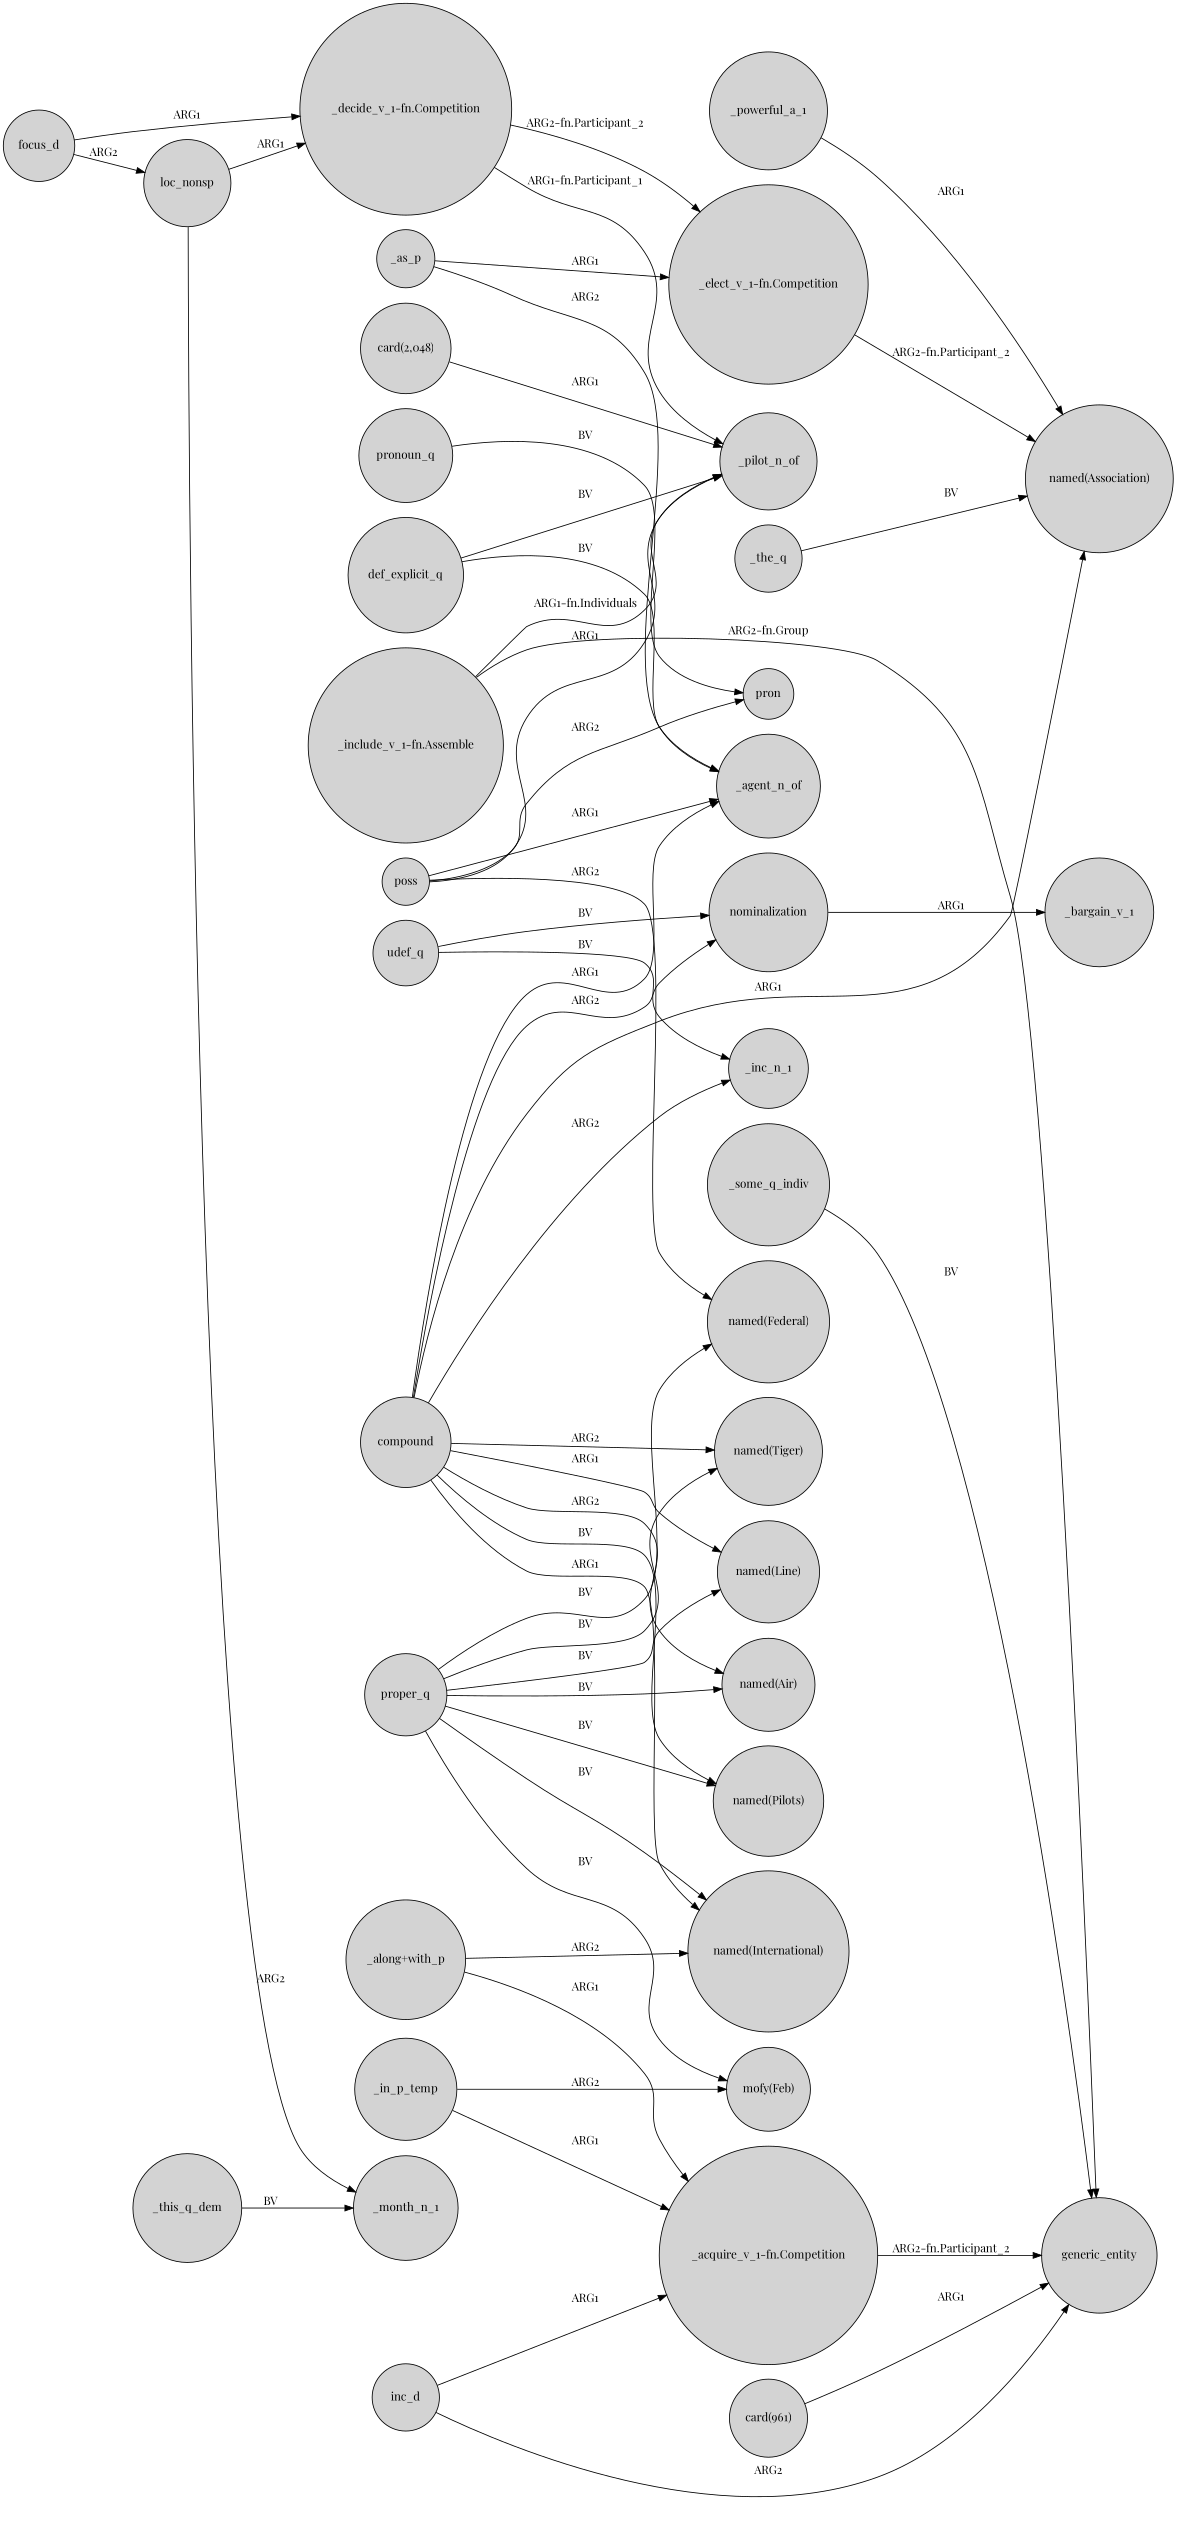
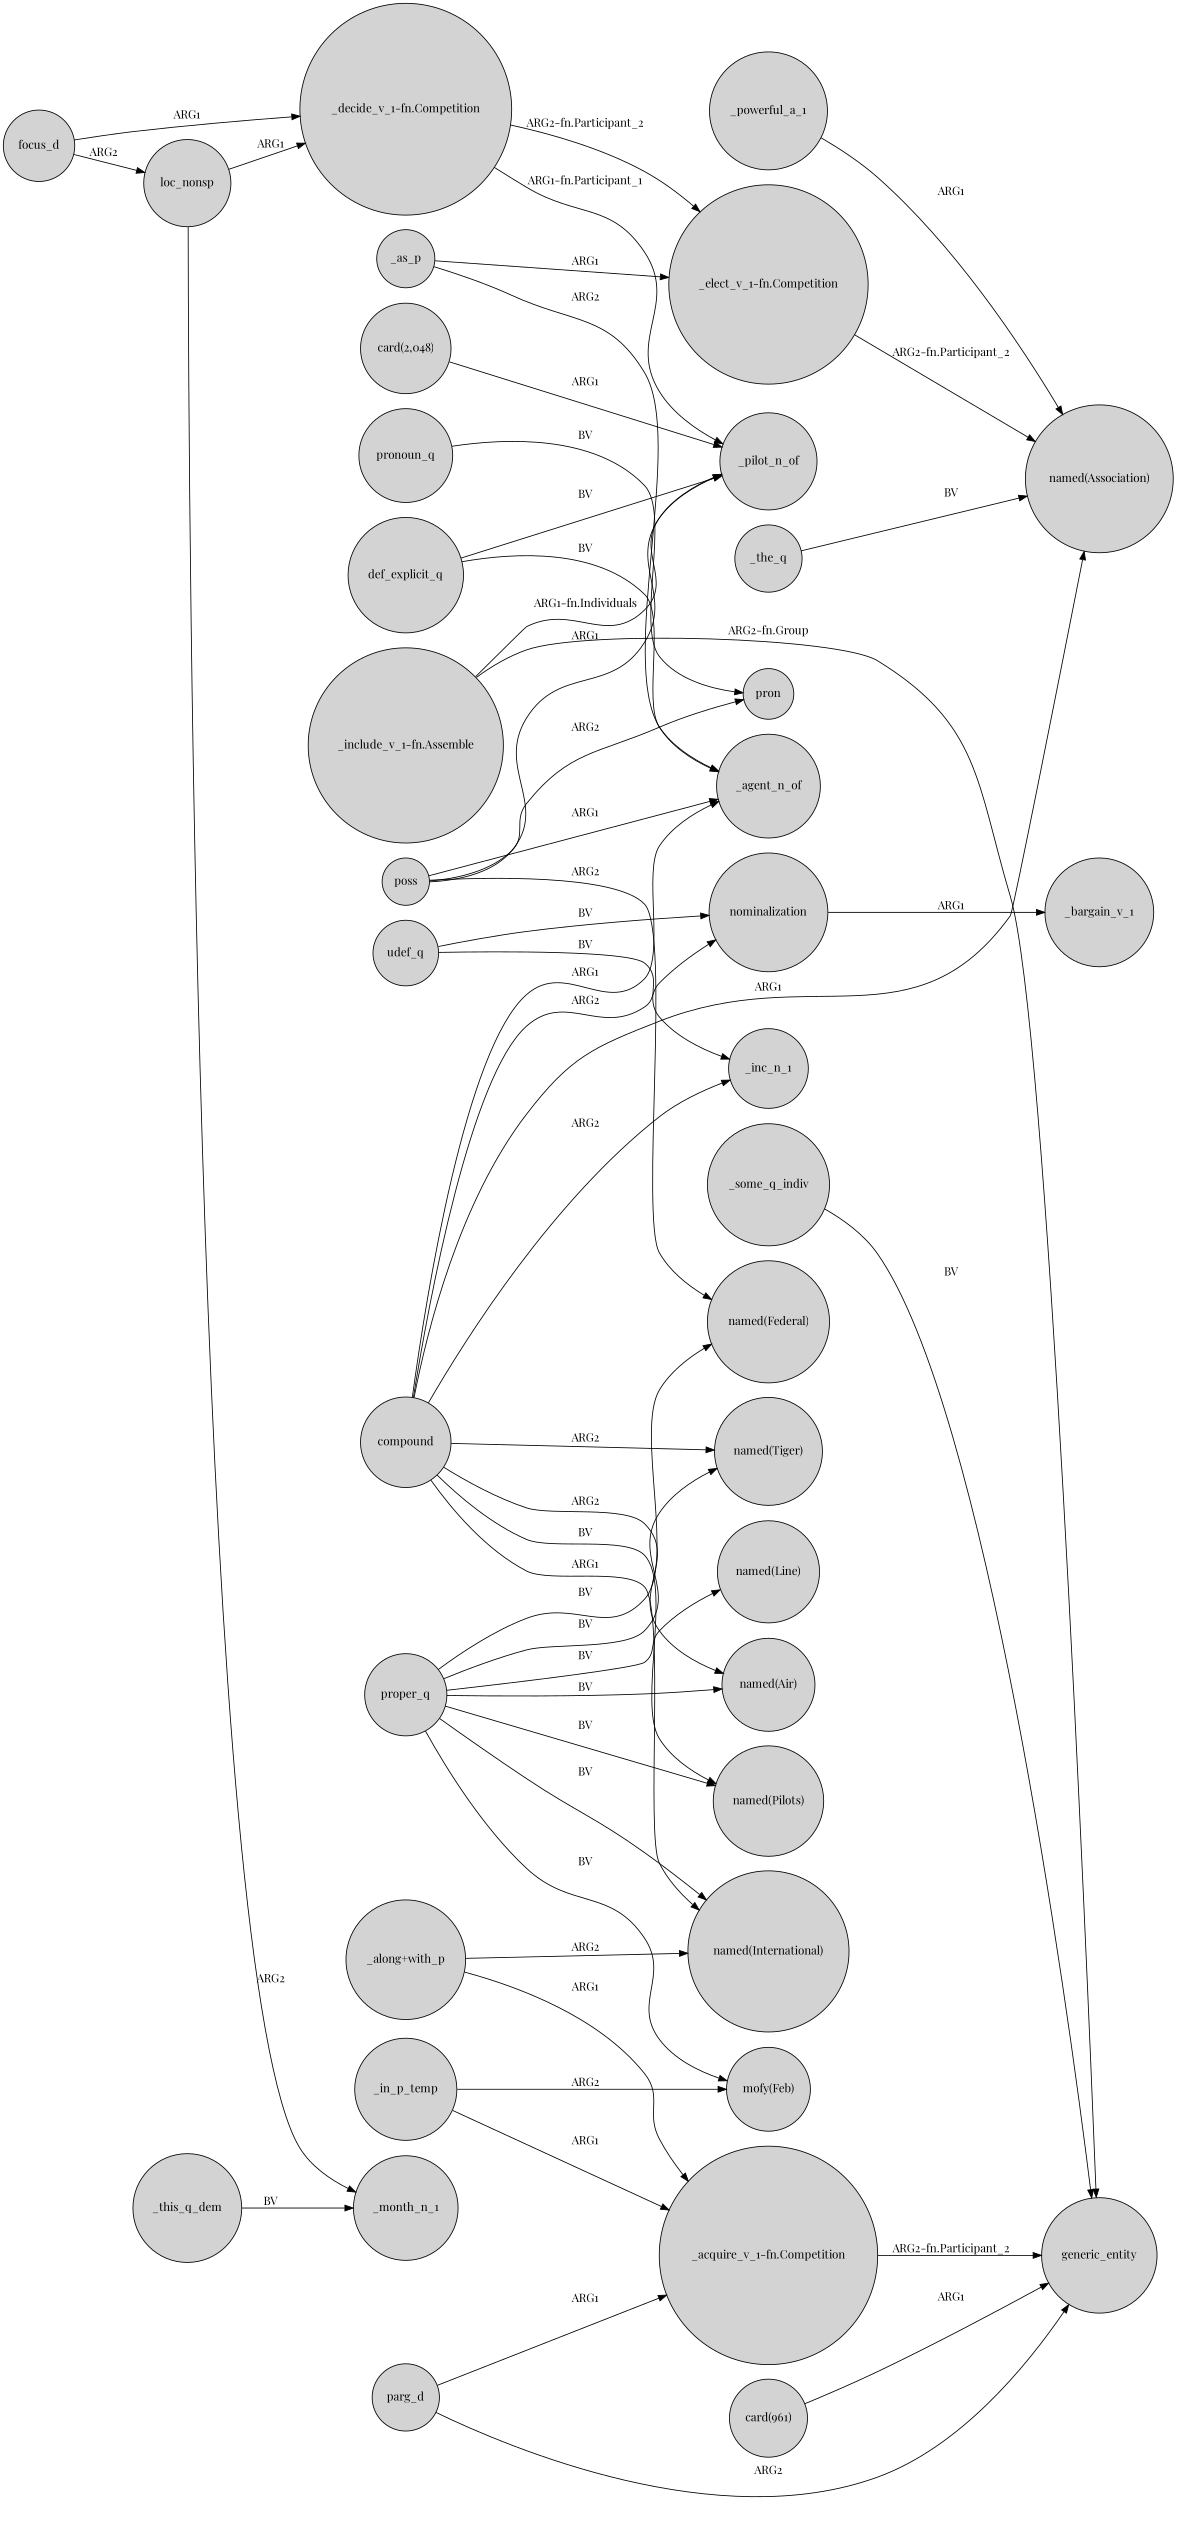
(592, 1479) -> none
(406, 2397) -> (406, 2397)
